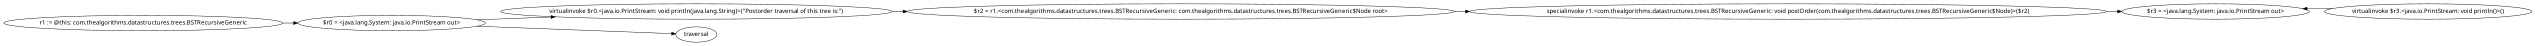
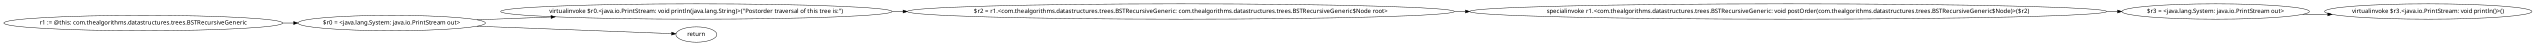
(2320, 9) -> (2315, 14)
(696, 35) -> (696, 35)
